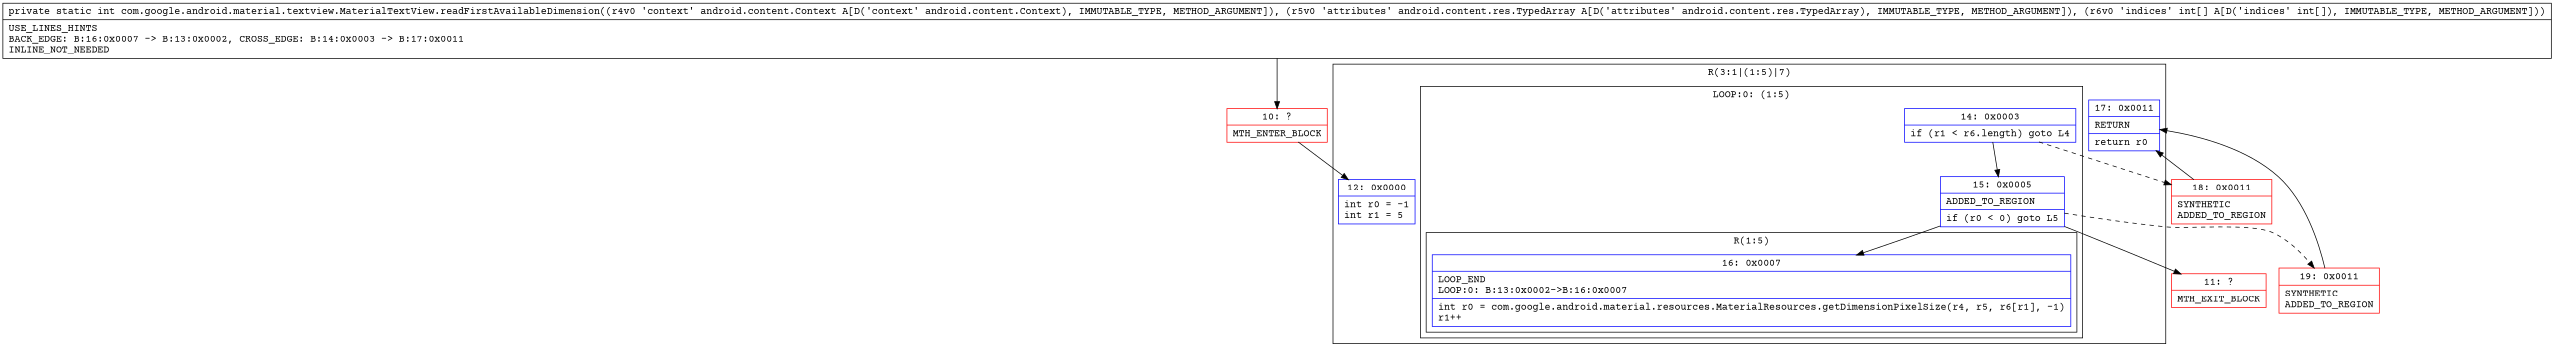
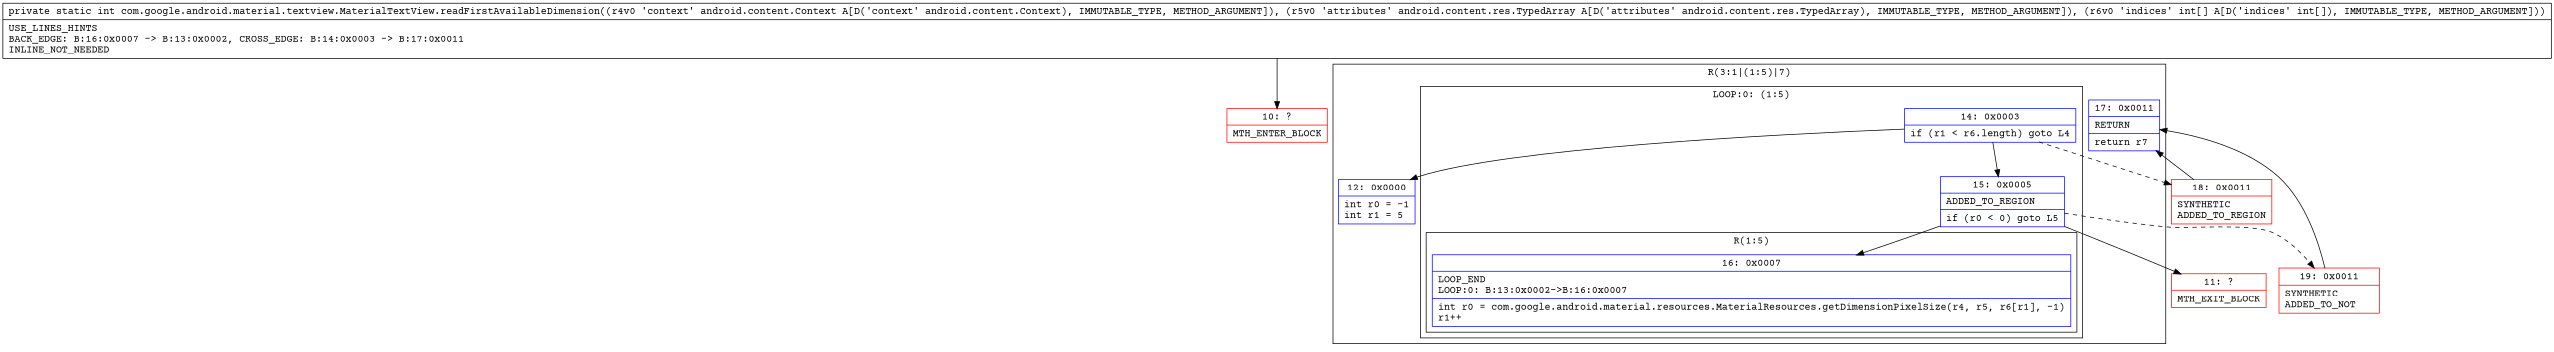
(2121, 142) -> (2121, 142)
(1320, 159) -> (1659, 143)
(2329, 304) -> (2321, 304)
